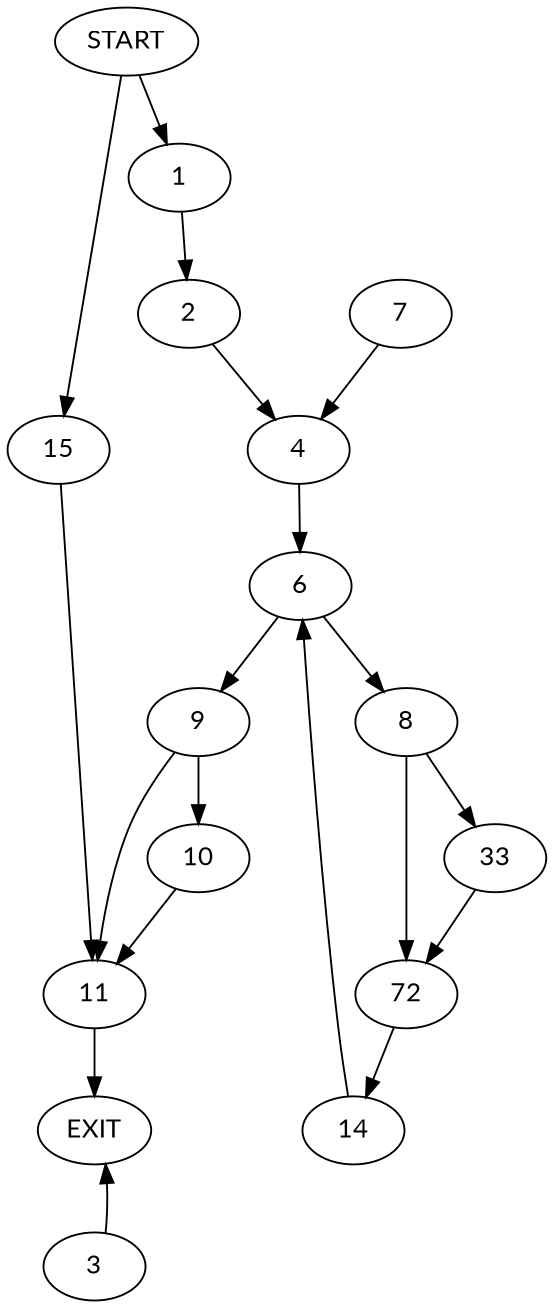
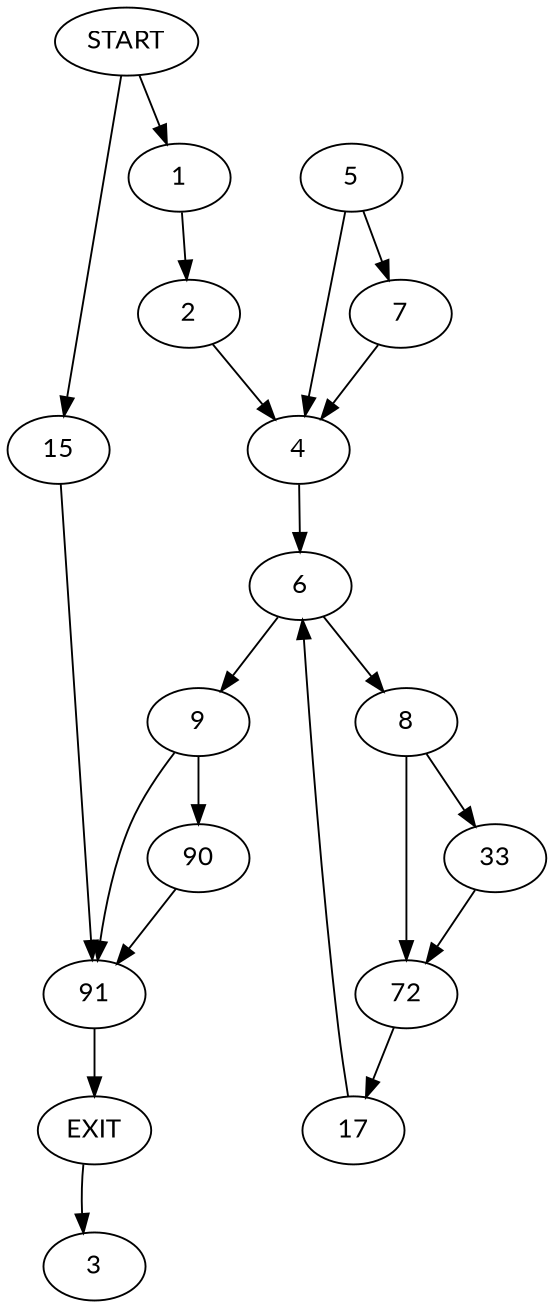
none -> (352, 178)
(198, 858) -> (198, 858)
(95, 994) -> (95, 994)
(353, 1130) -> (353, 1130)
(107, 1208) -> (82, 1189)
